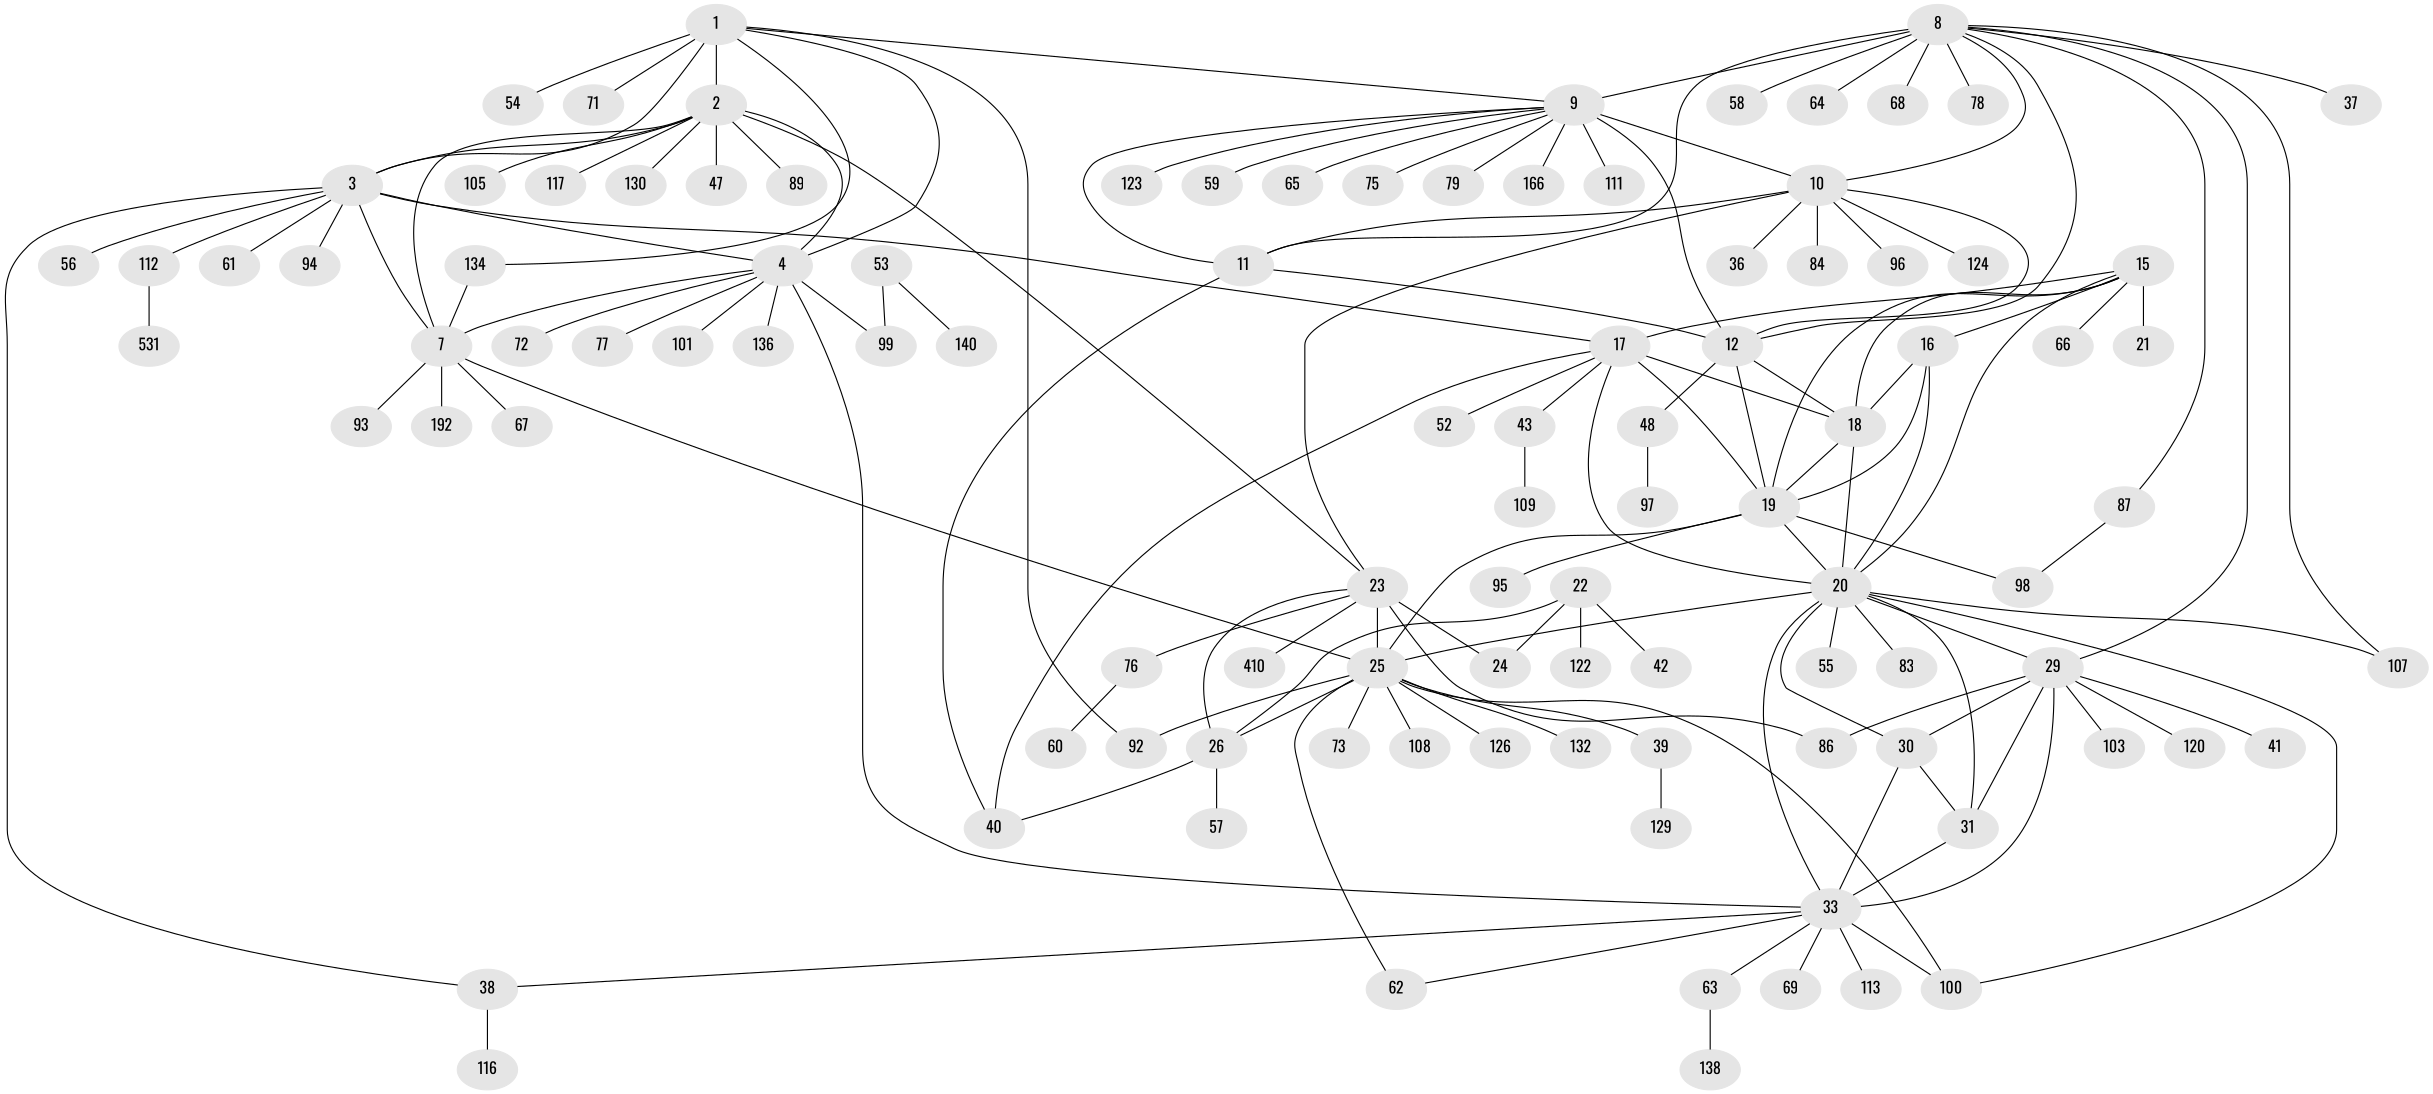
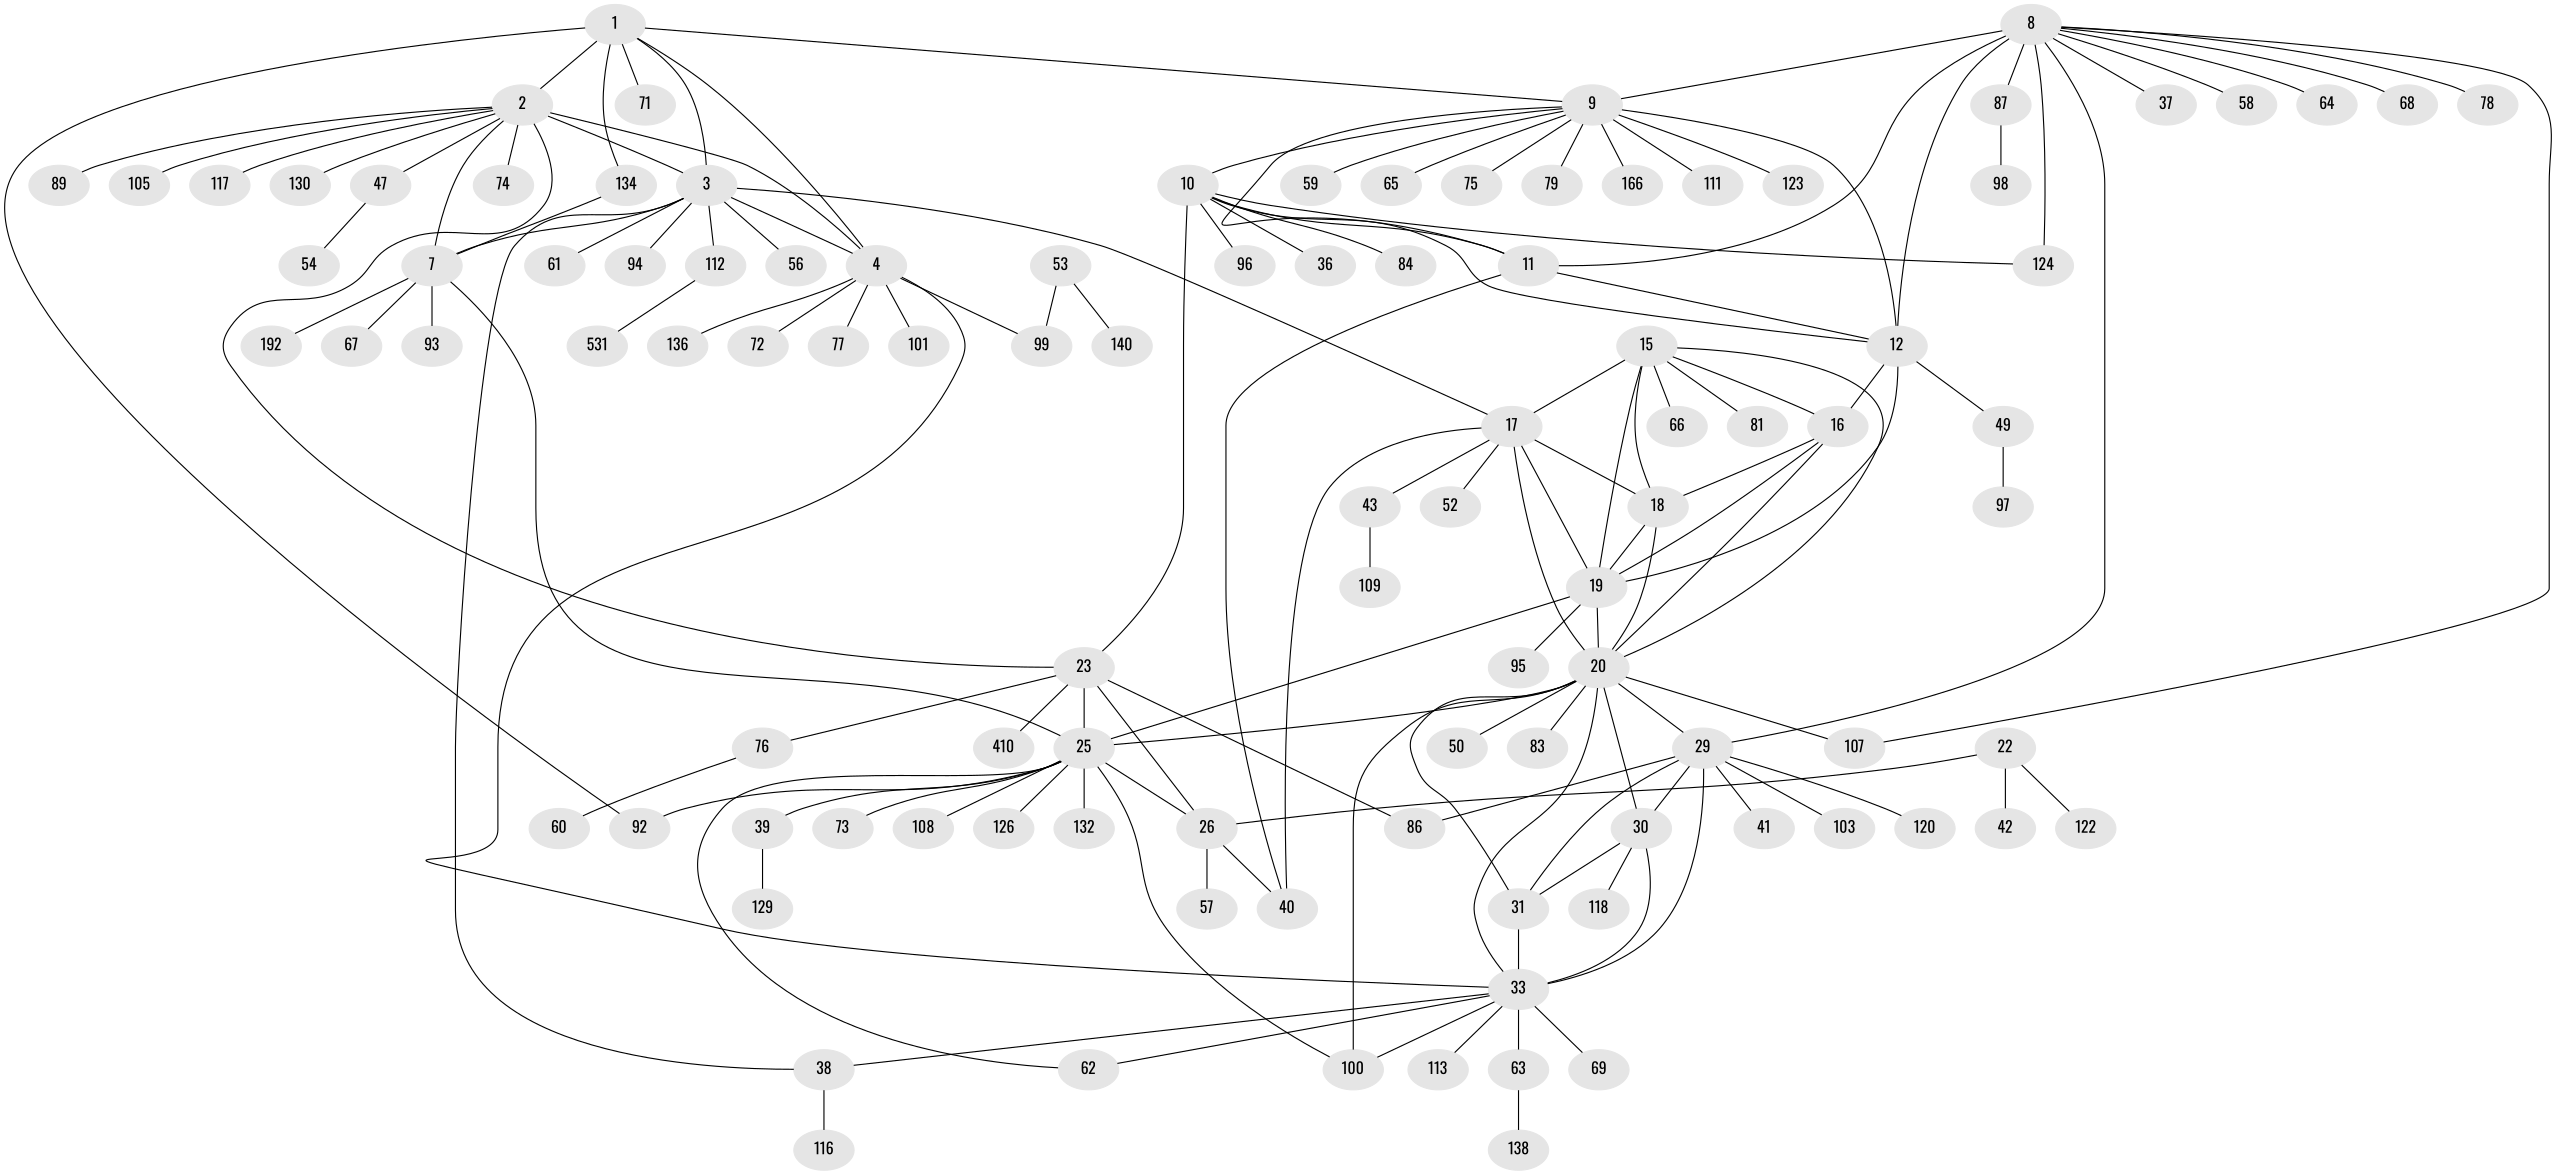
(613, 62) -> (345, 226)
(1992, 143) -> (2044, 145)
none -> (503, 185)
(607, 294) -> none
(2143, 346) -> (1758, 427)
(1794, 386) -> (1868, 385)
(1648, 427) -> (2003, 427)
(1901, 549) -> none
(1500, 668) -> none
(1826, 668) -> (1457, 748)
none -> (1599, 909)
